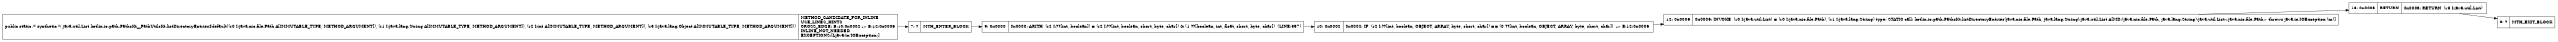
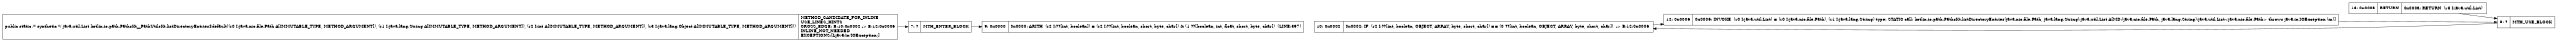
(2272, 12) -> (2416, 22)
(2532, 22) -> (2532, 22)
(1307, 27) -> (2077, 30)
